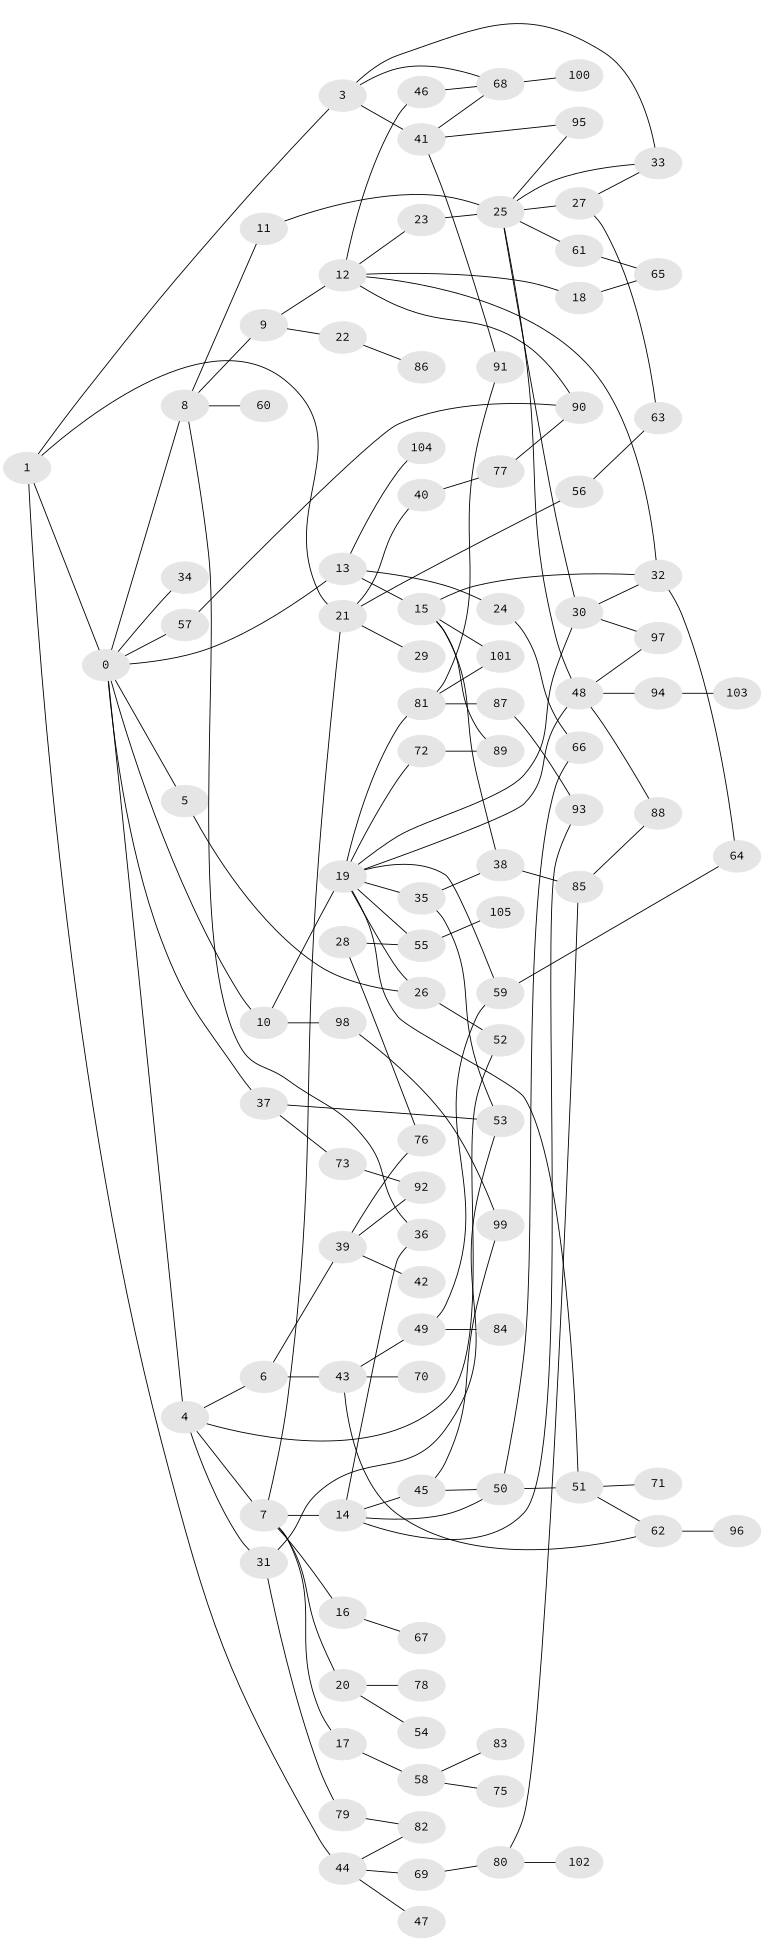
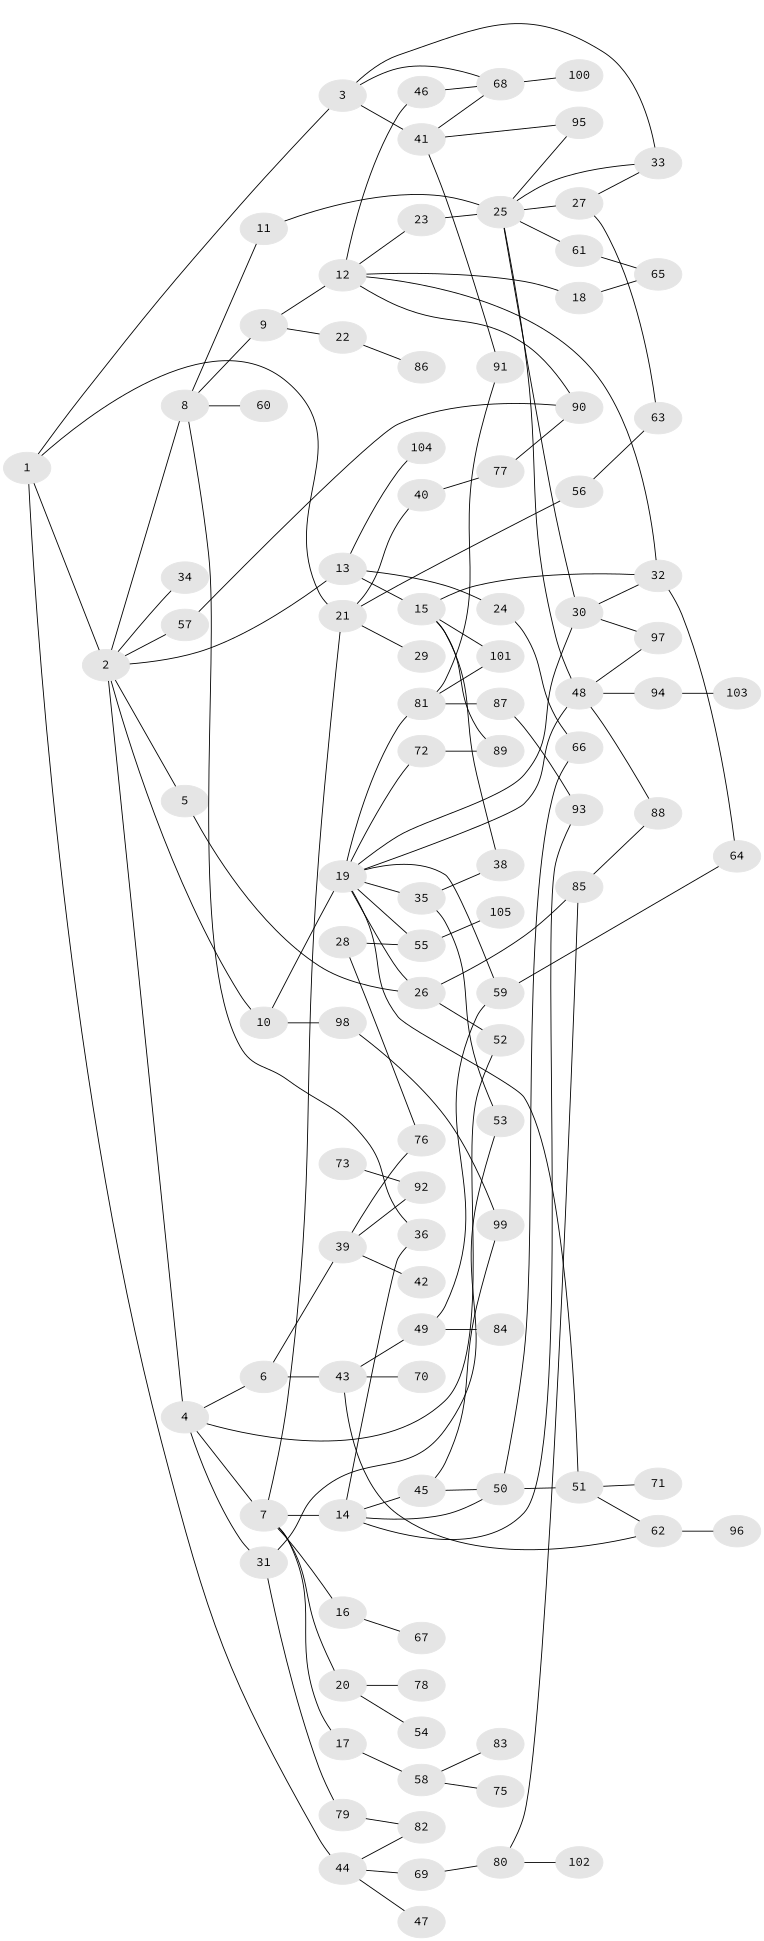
(106, 665) -> (106, 665)
(535, 875) -> (507, 947)
(264, 1103) -> none
